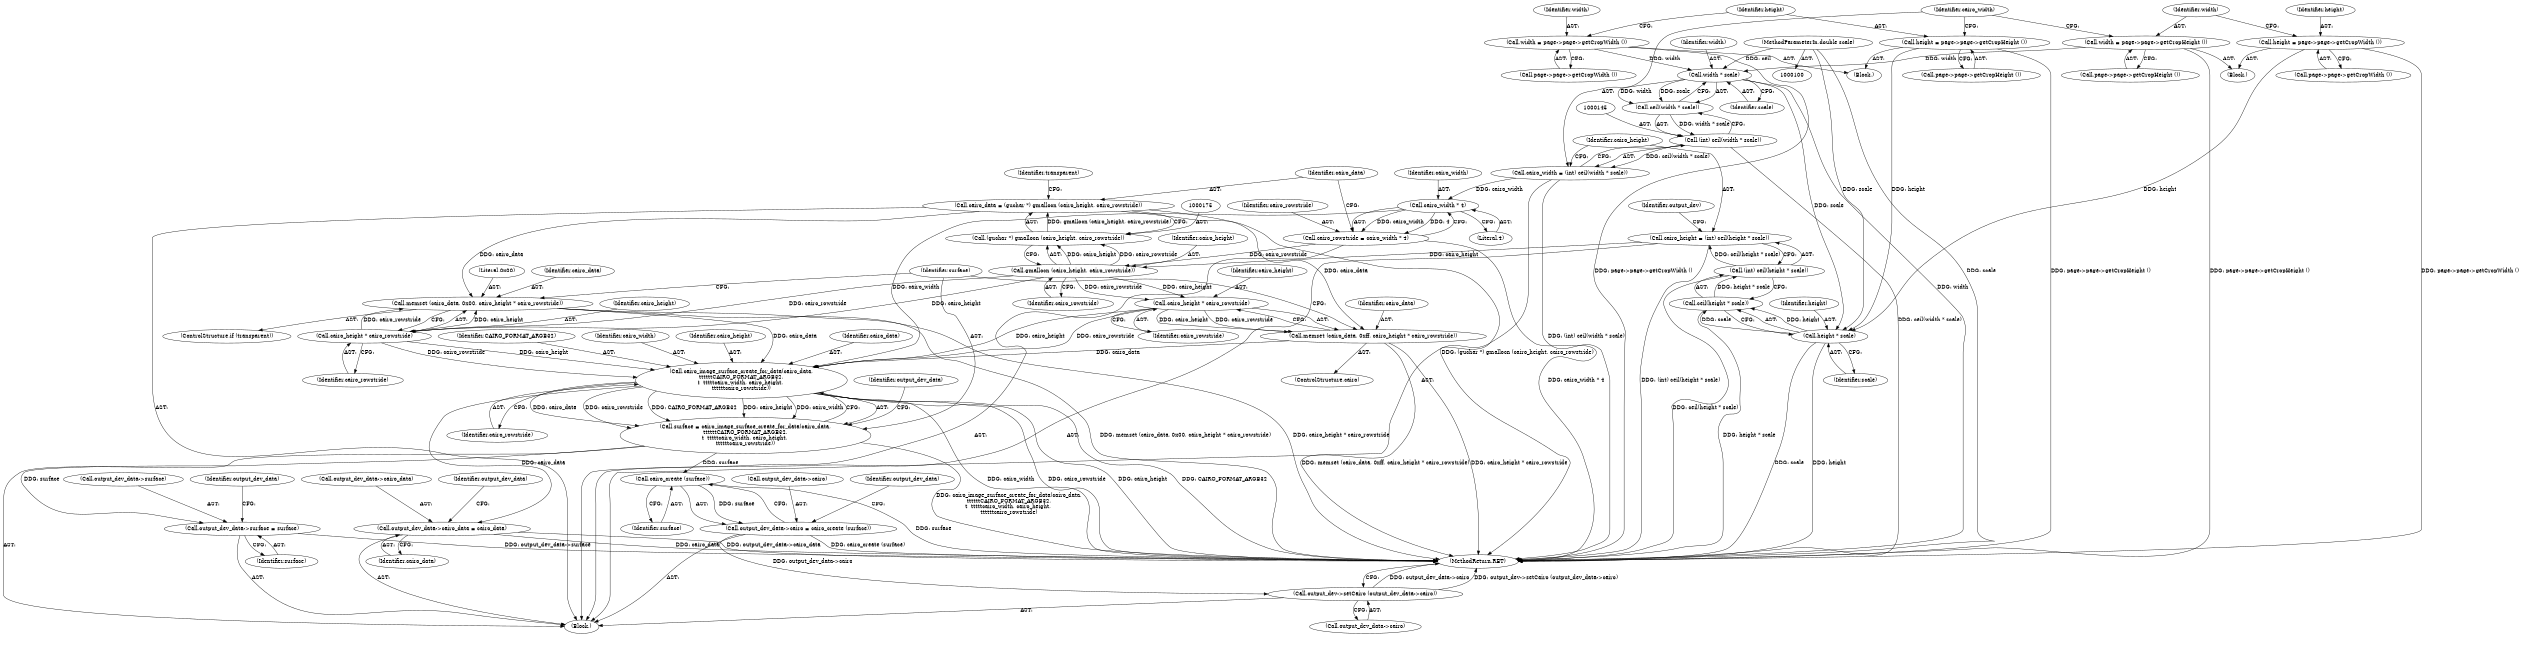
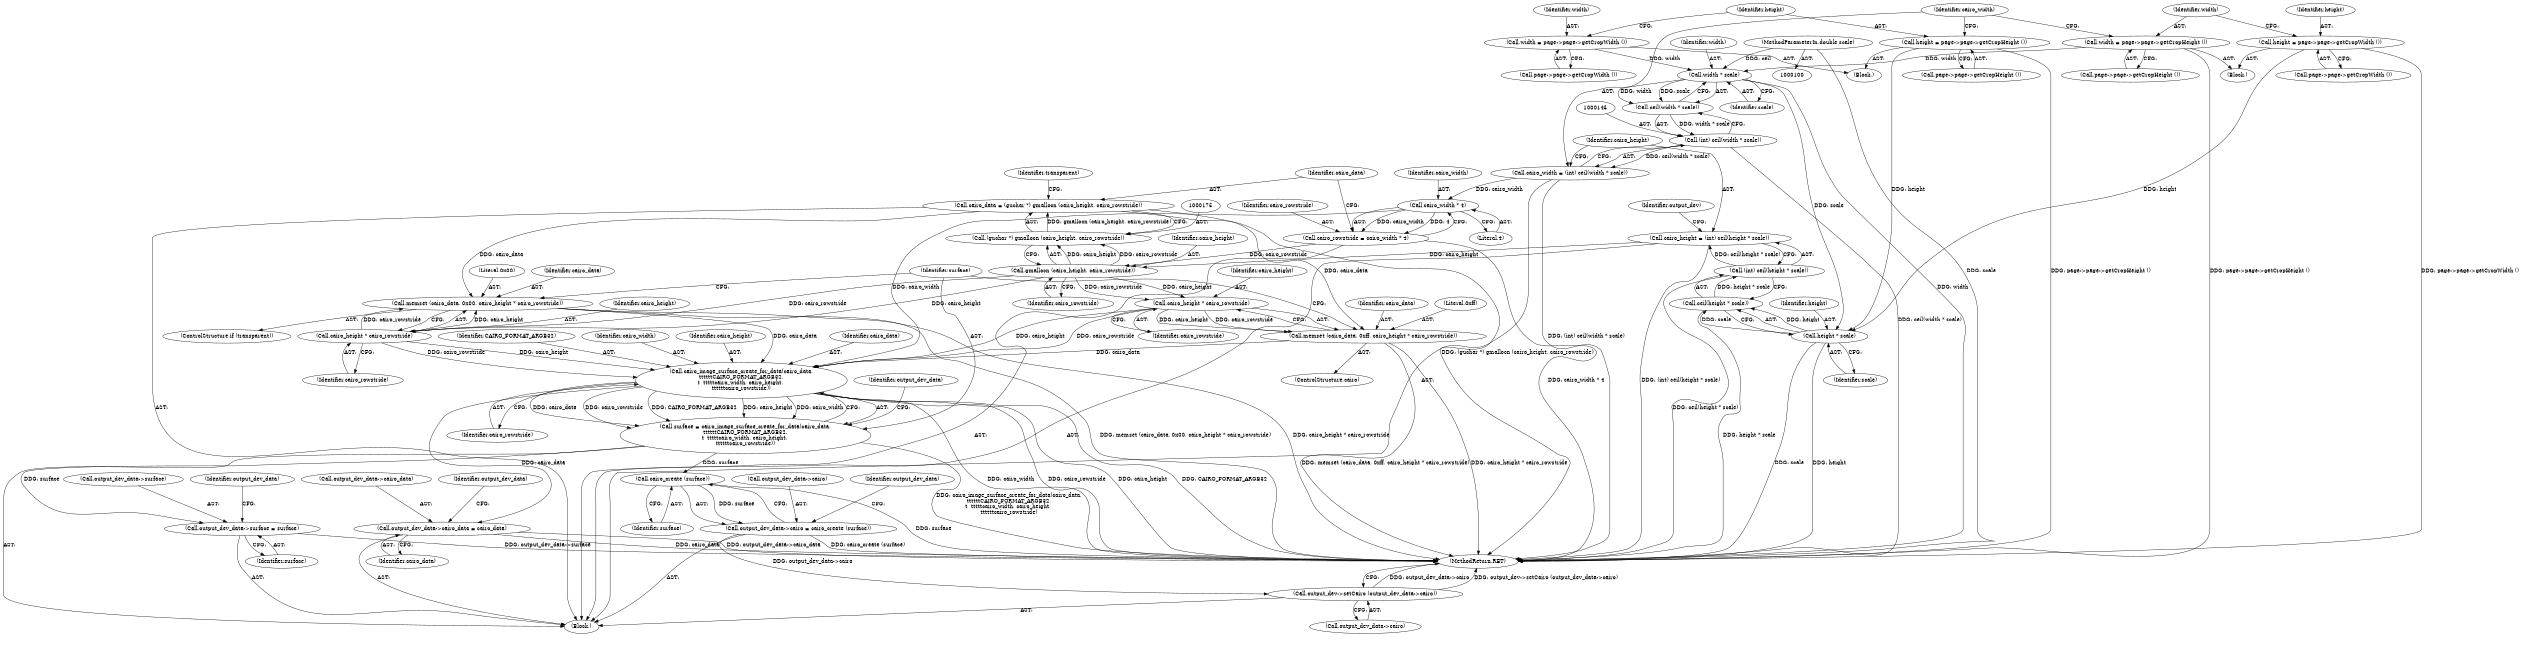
(1844, 194) -> none
(1612, 213) -> none
none -> (1461, 304)
